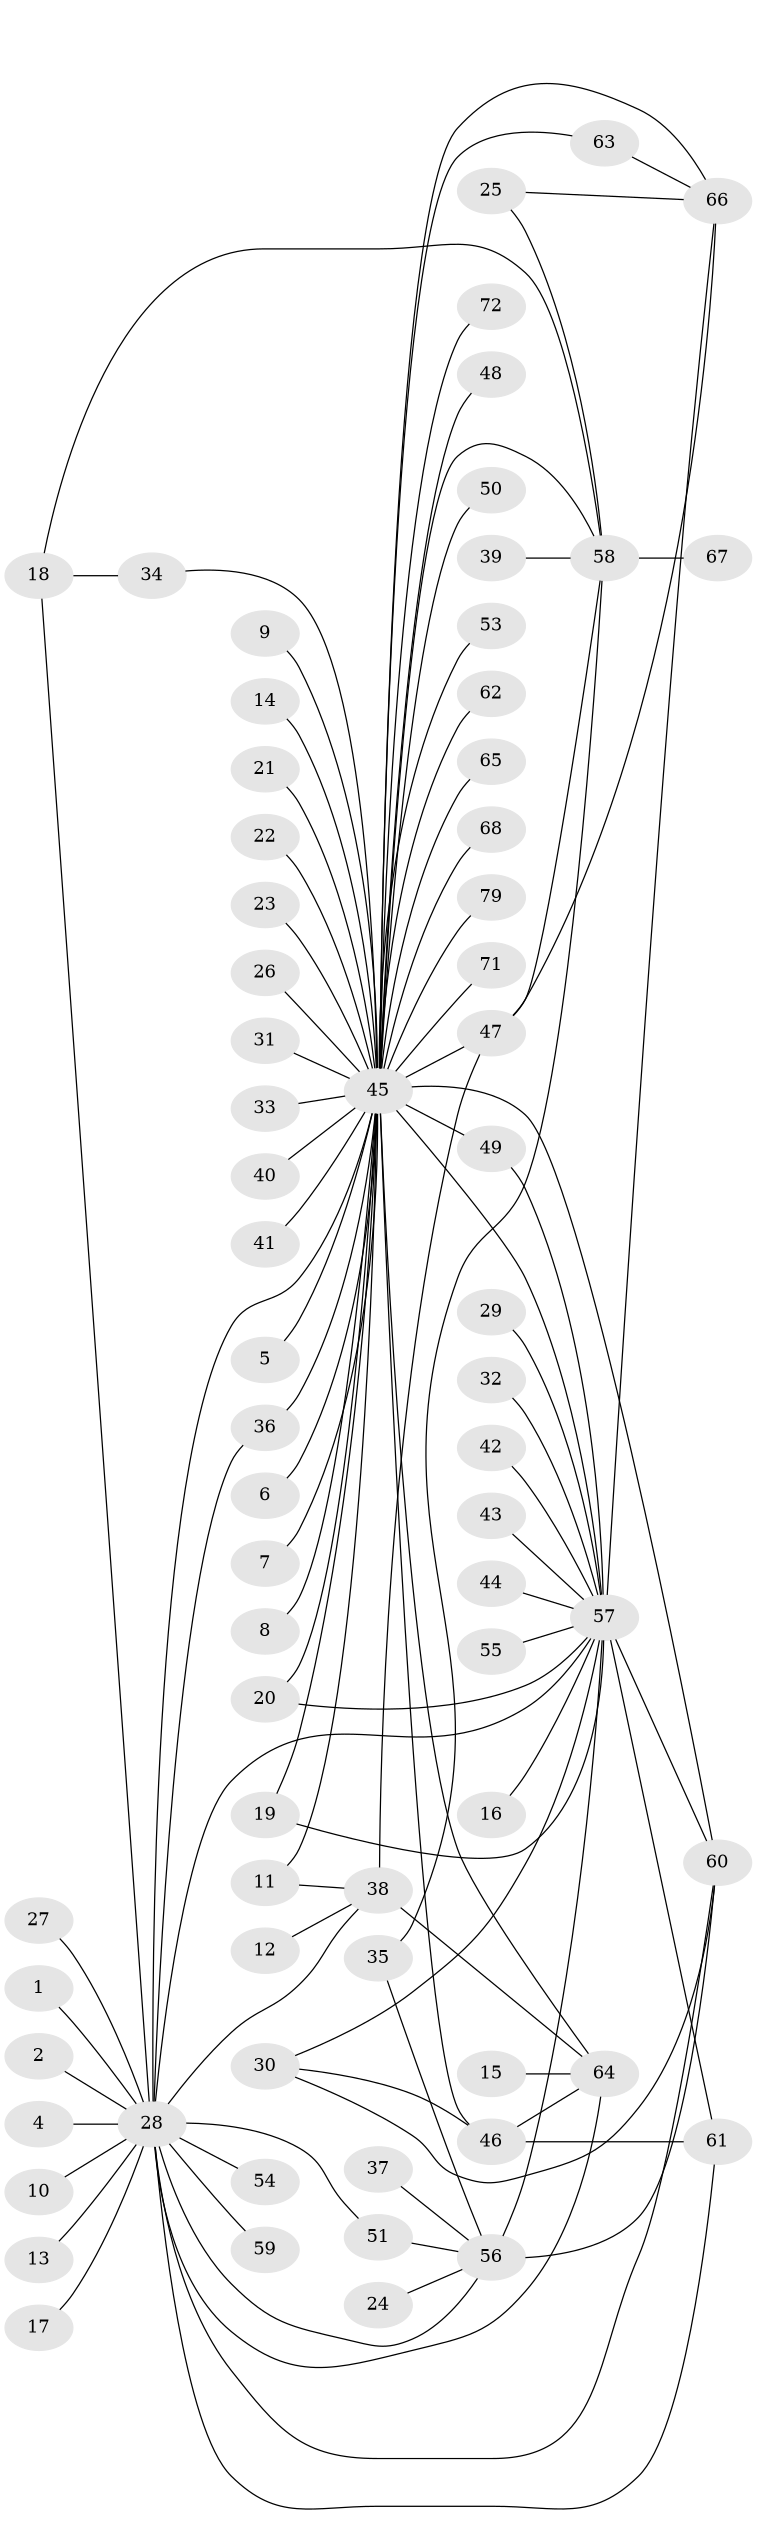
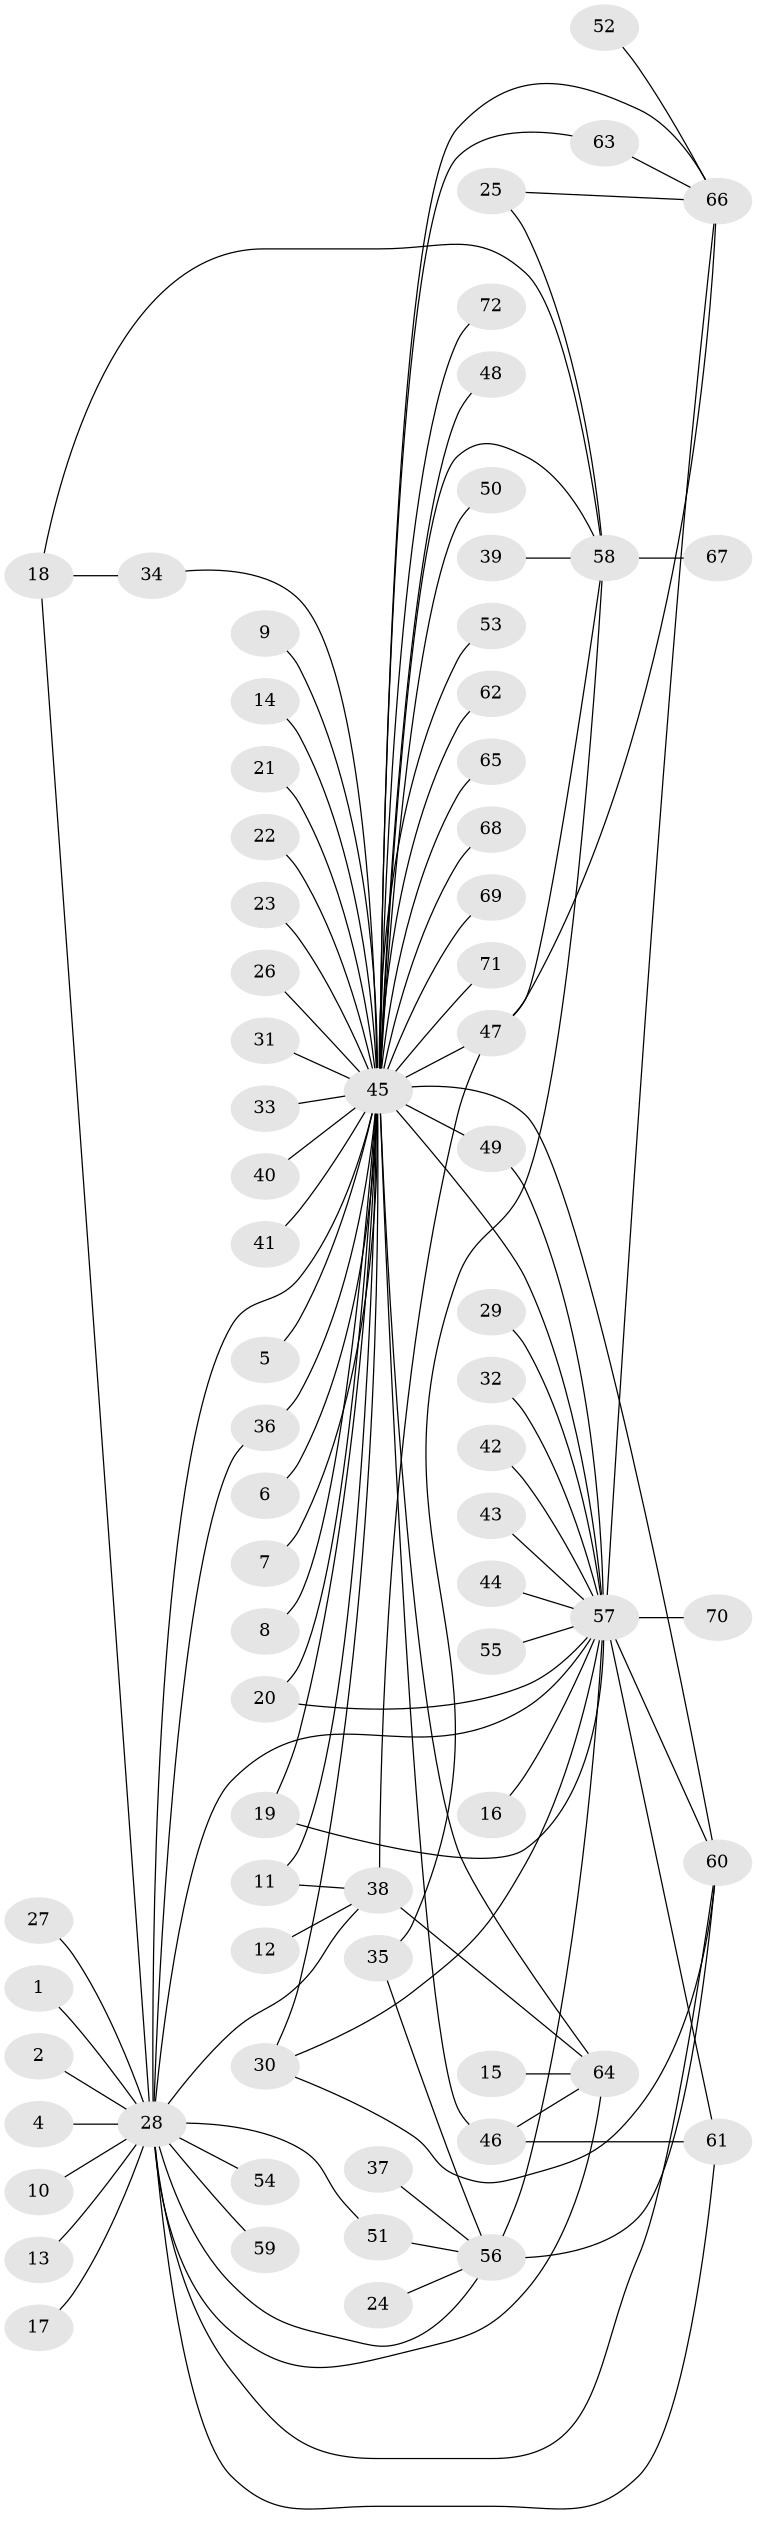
none -> (605, 28)
(491, 897) -> (491, 897)
none -> (718, 1618)
(388, 2086) -> (360, 1584)
